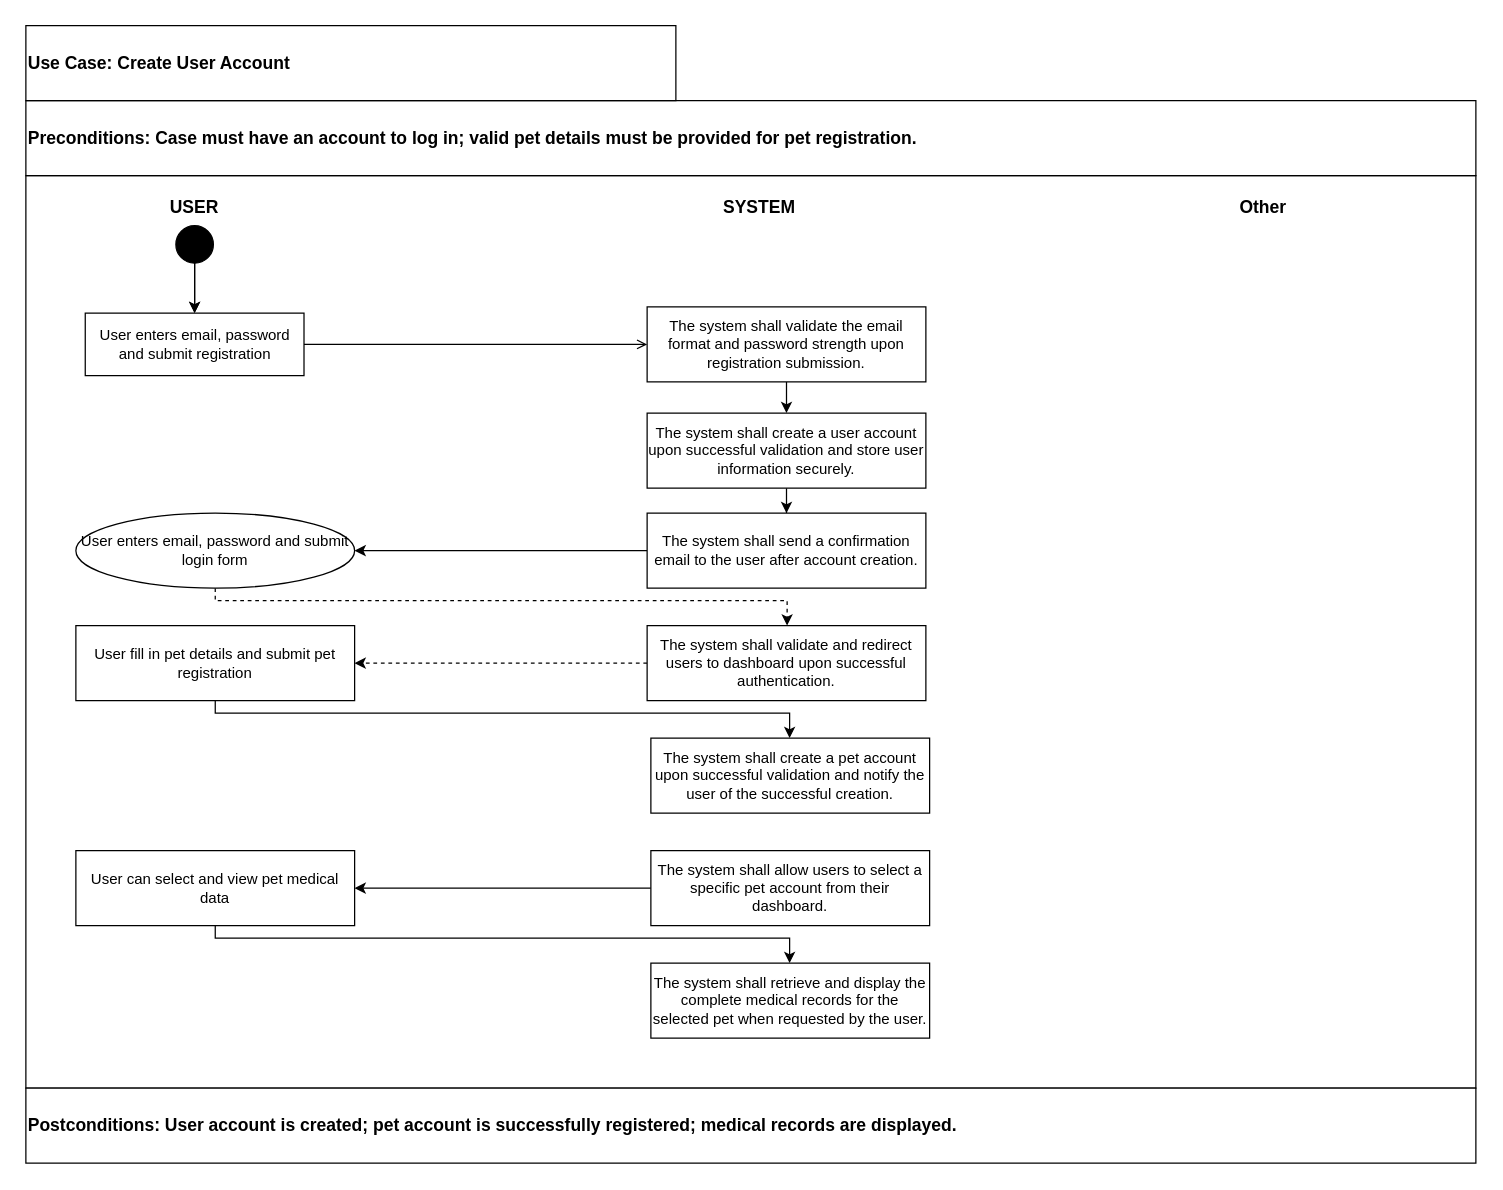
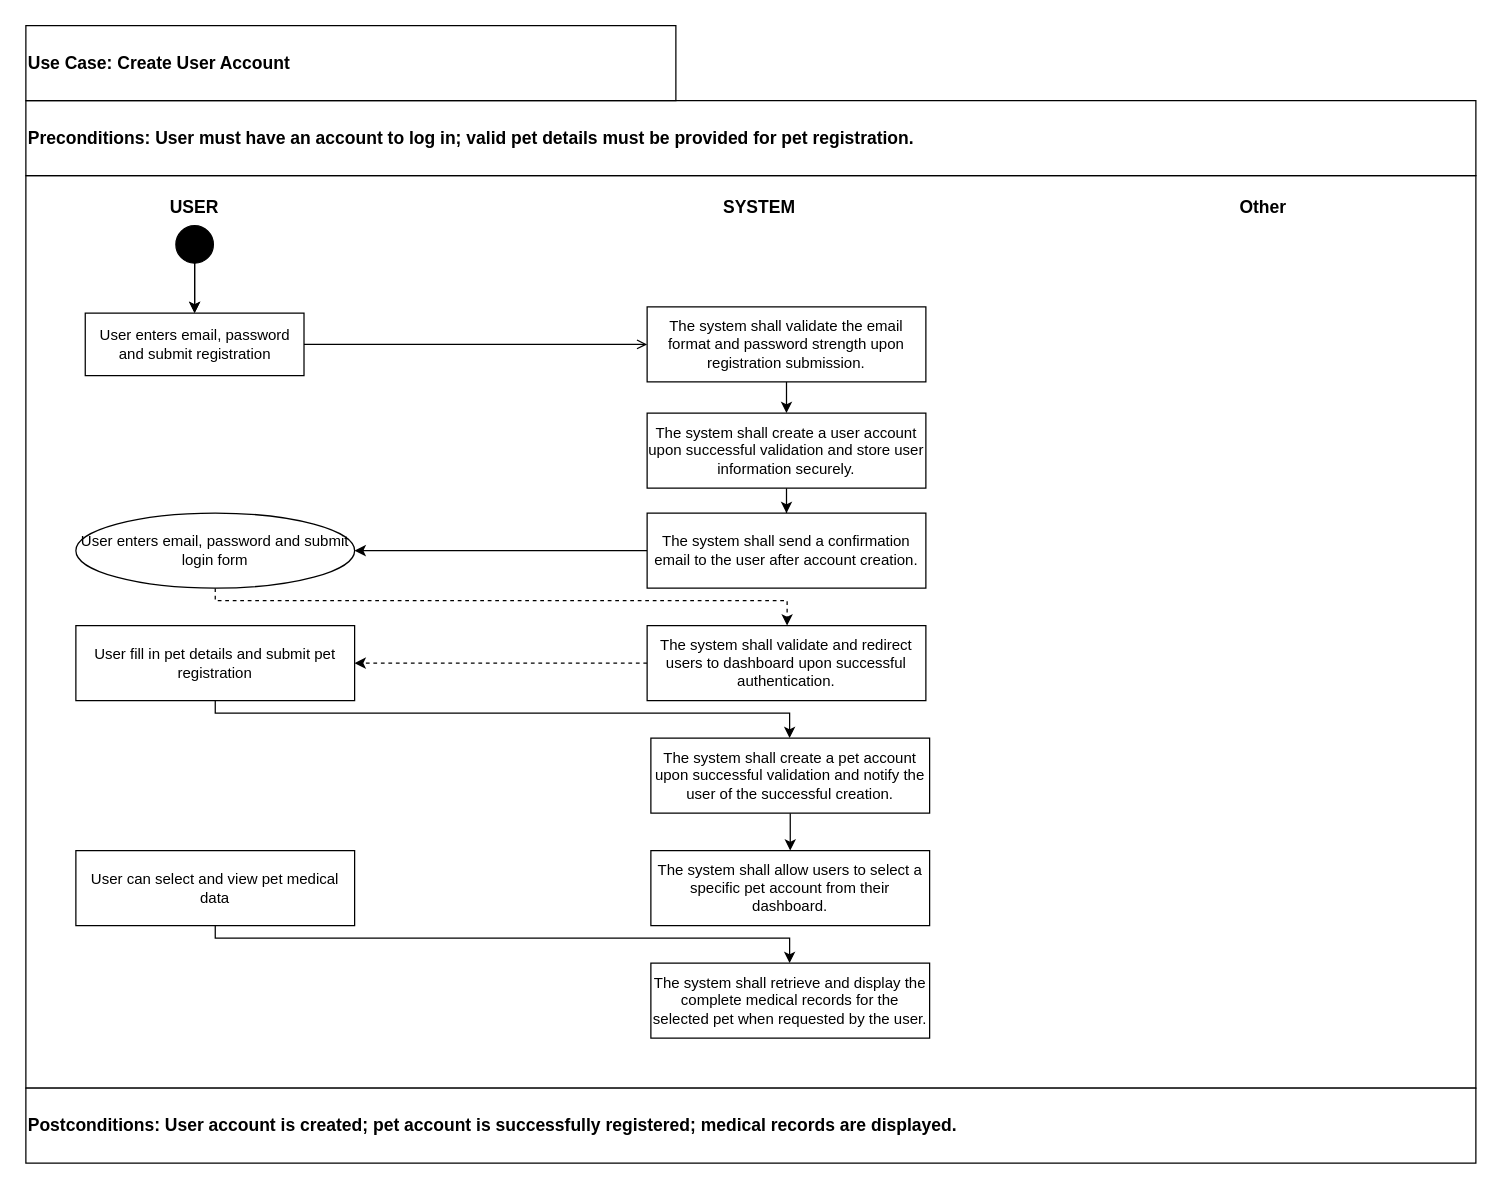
(421, 138) -> (421, 138)
none -> (790, 836)
(506, 888) -> none
